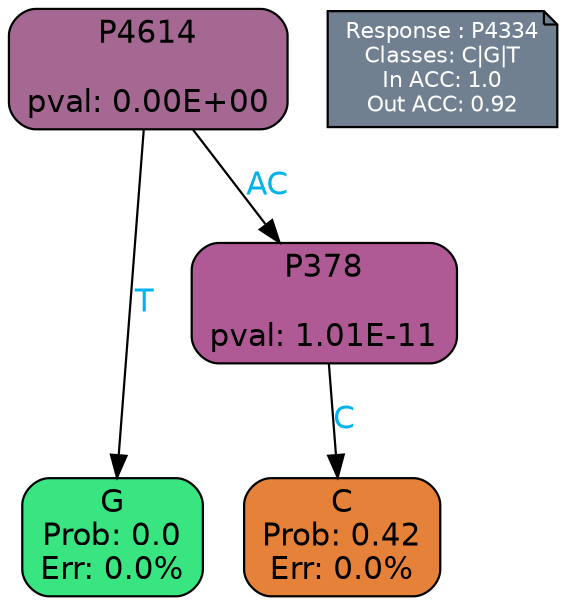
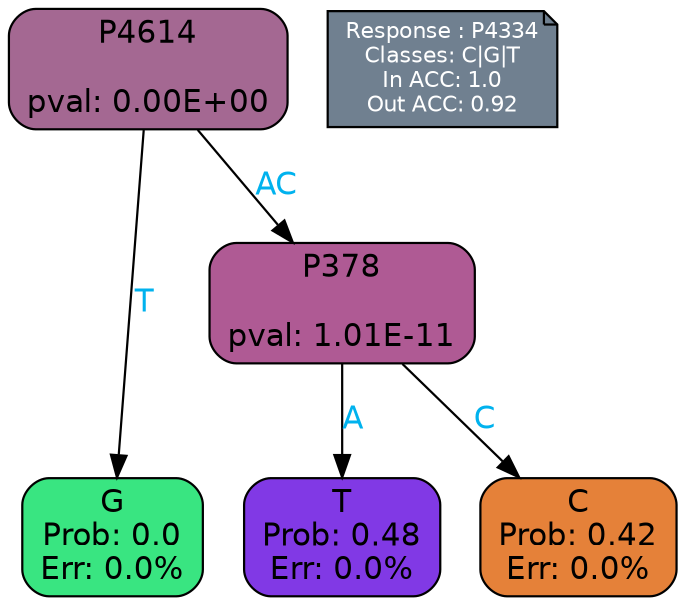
none -> (342, 537)
